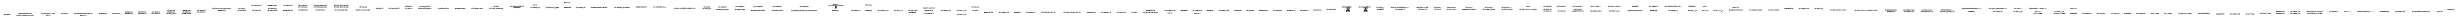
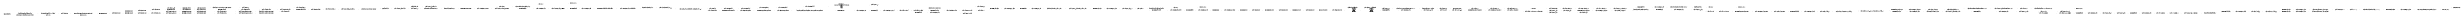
none -> (201, 13)
